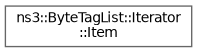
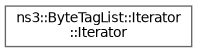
(99, 26) -> (99, 26)
